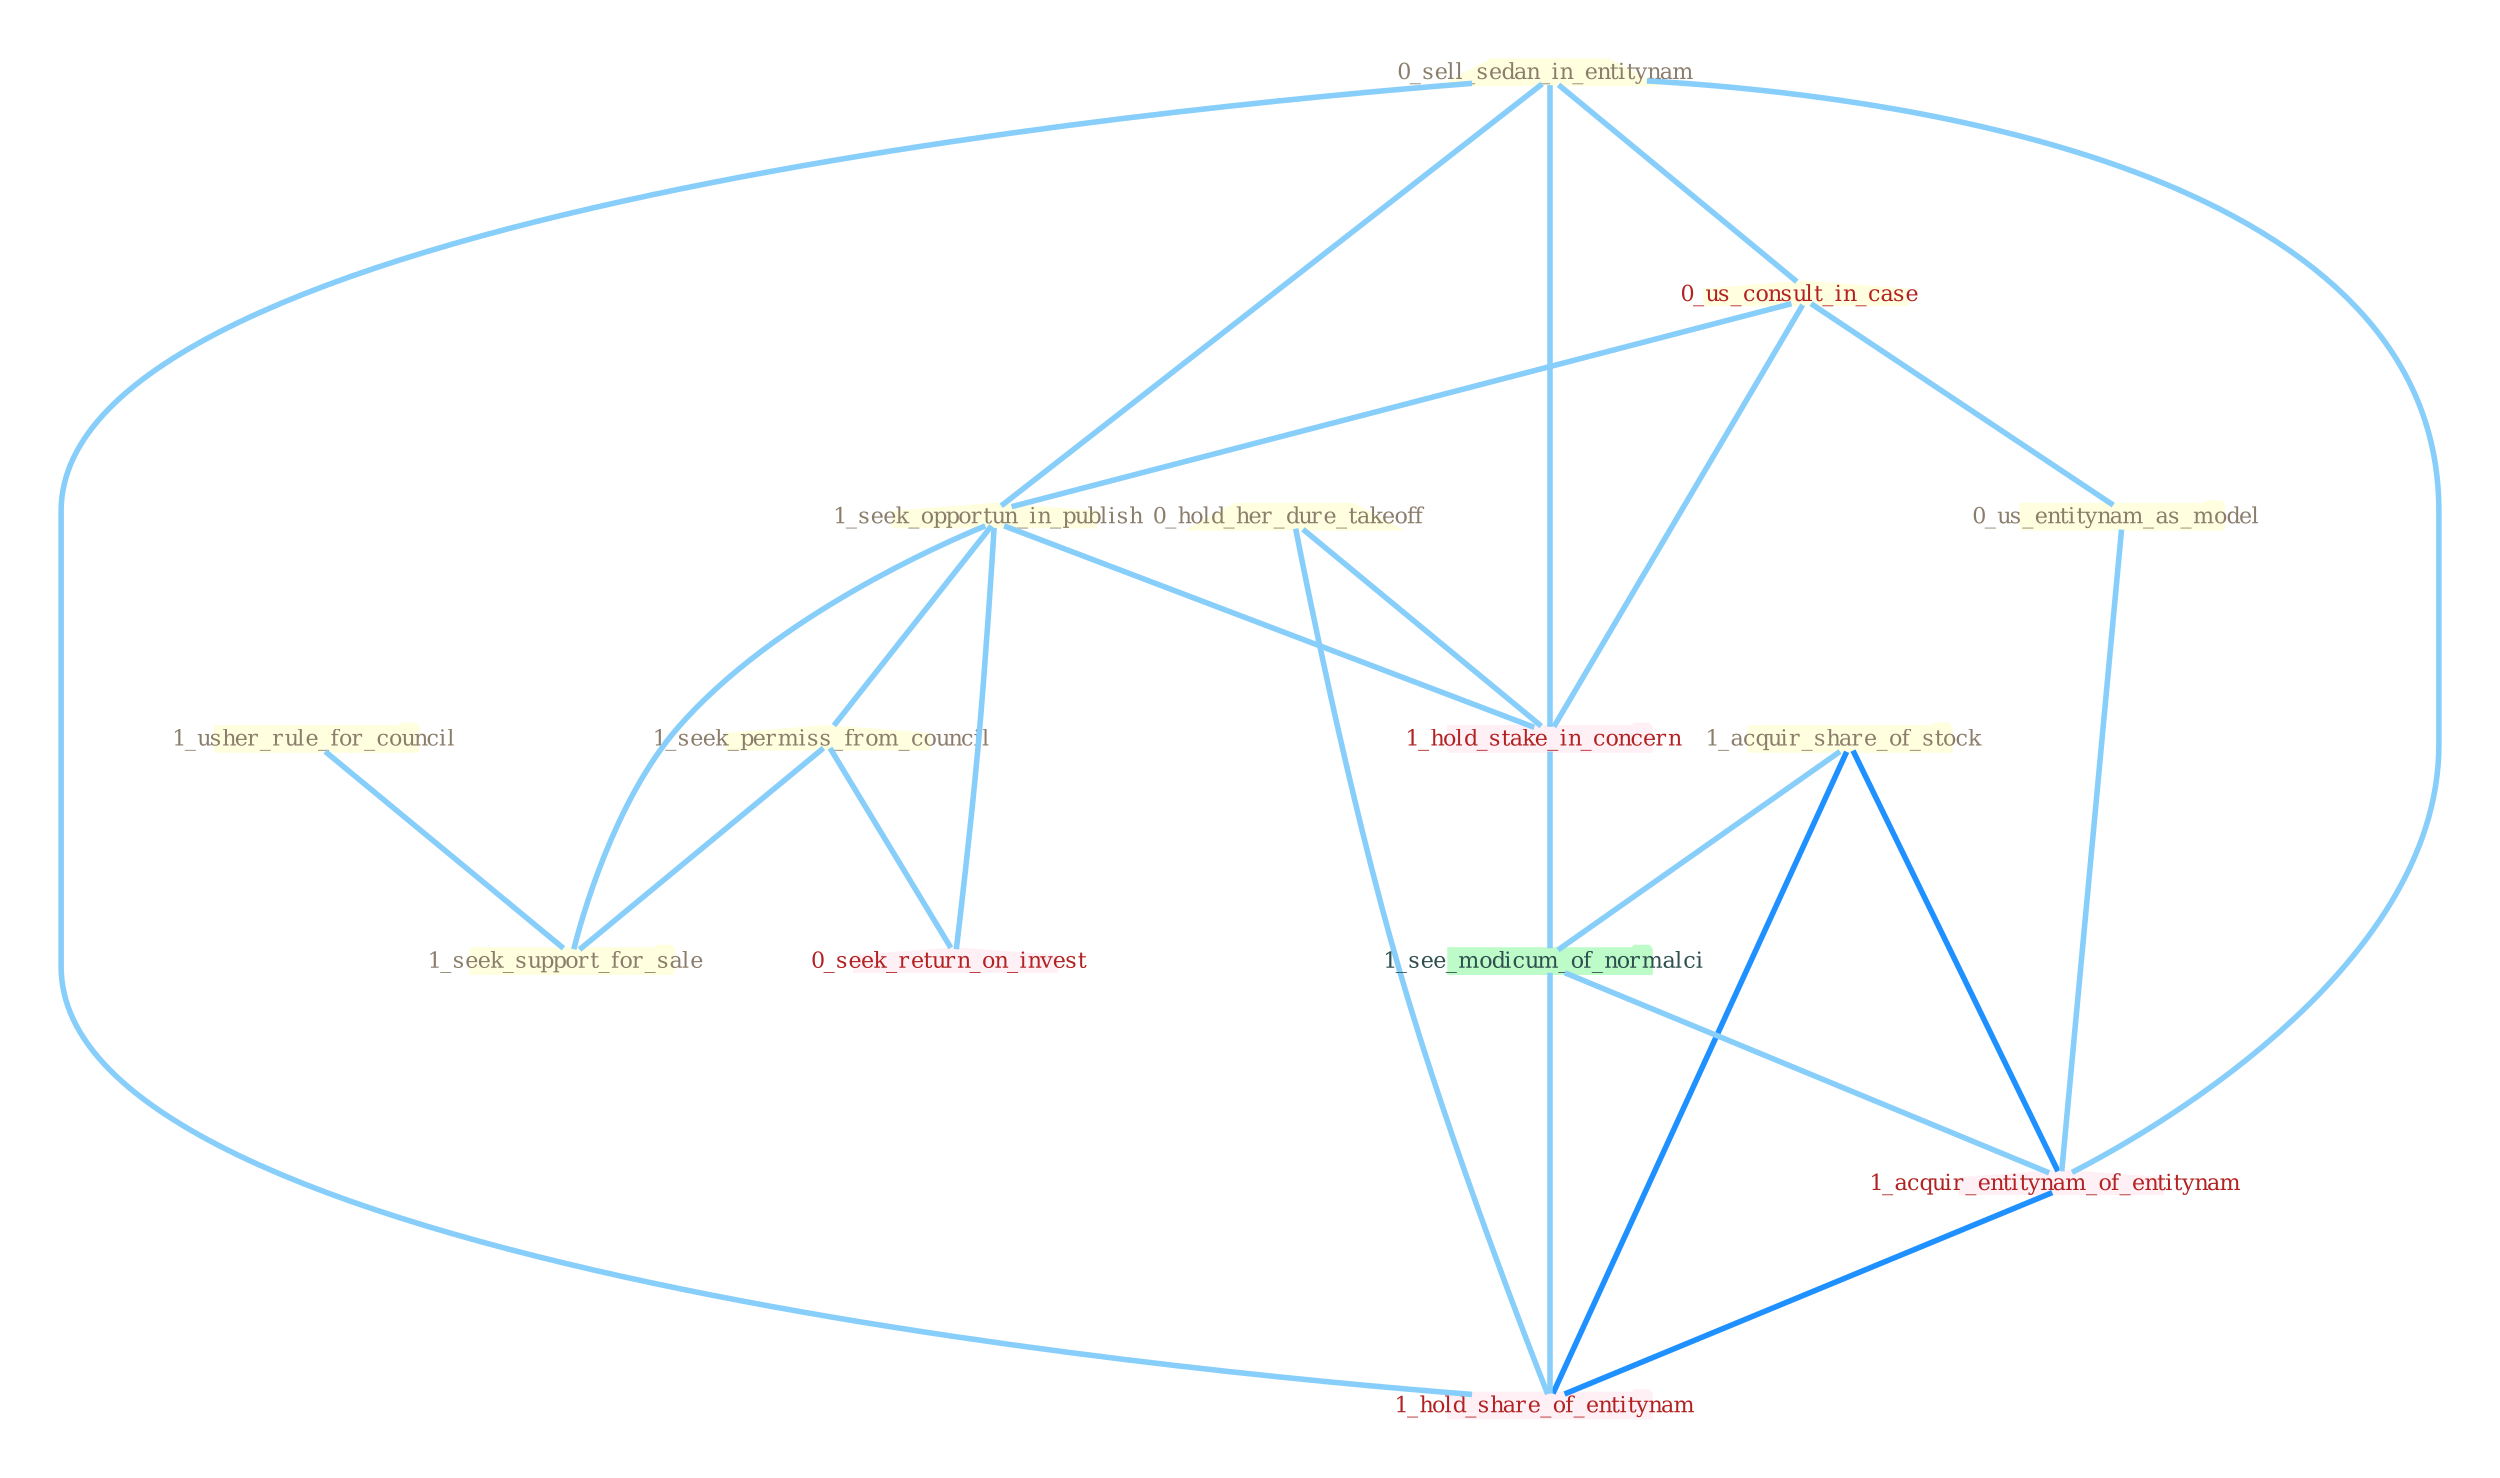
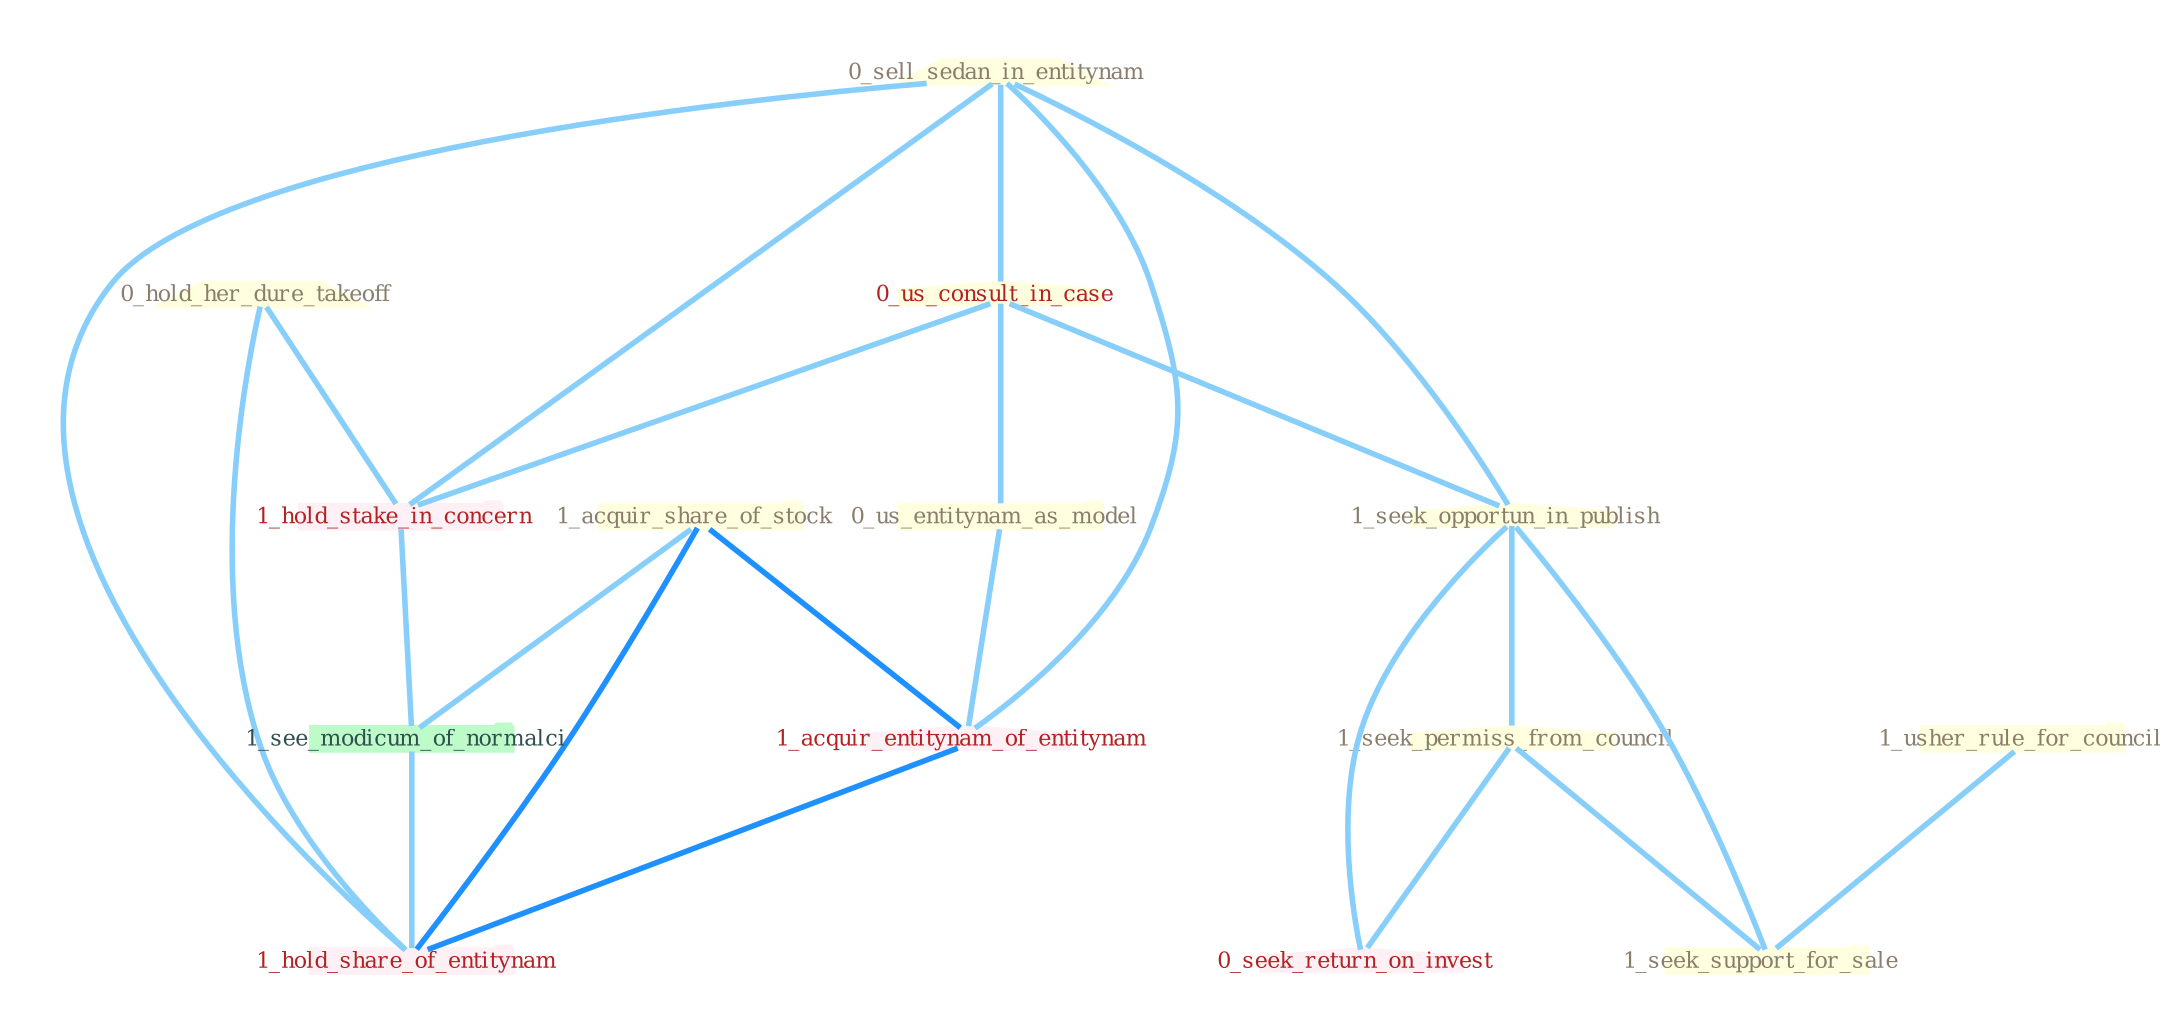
(1269, 627) -> none
(1807, 1073) -> none
